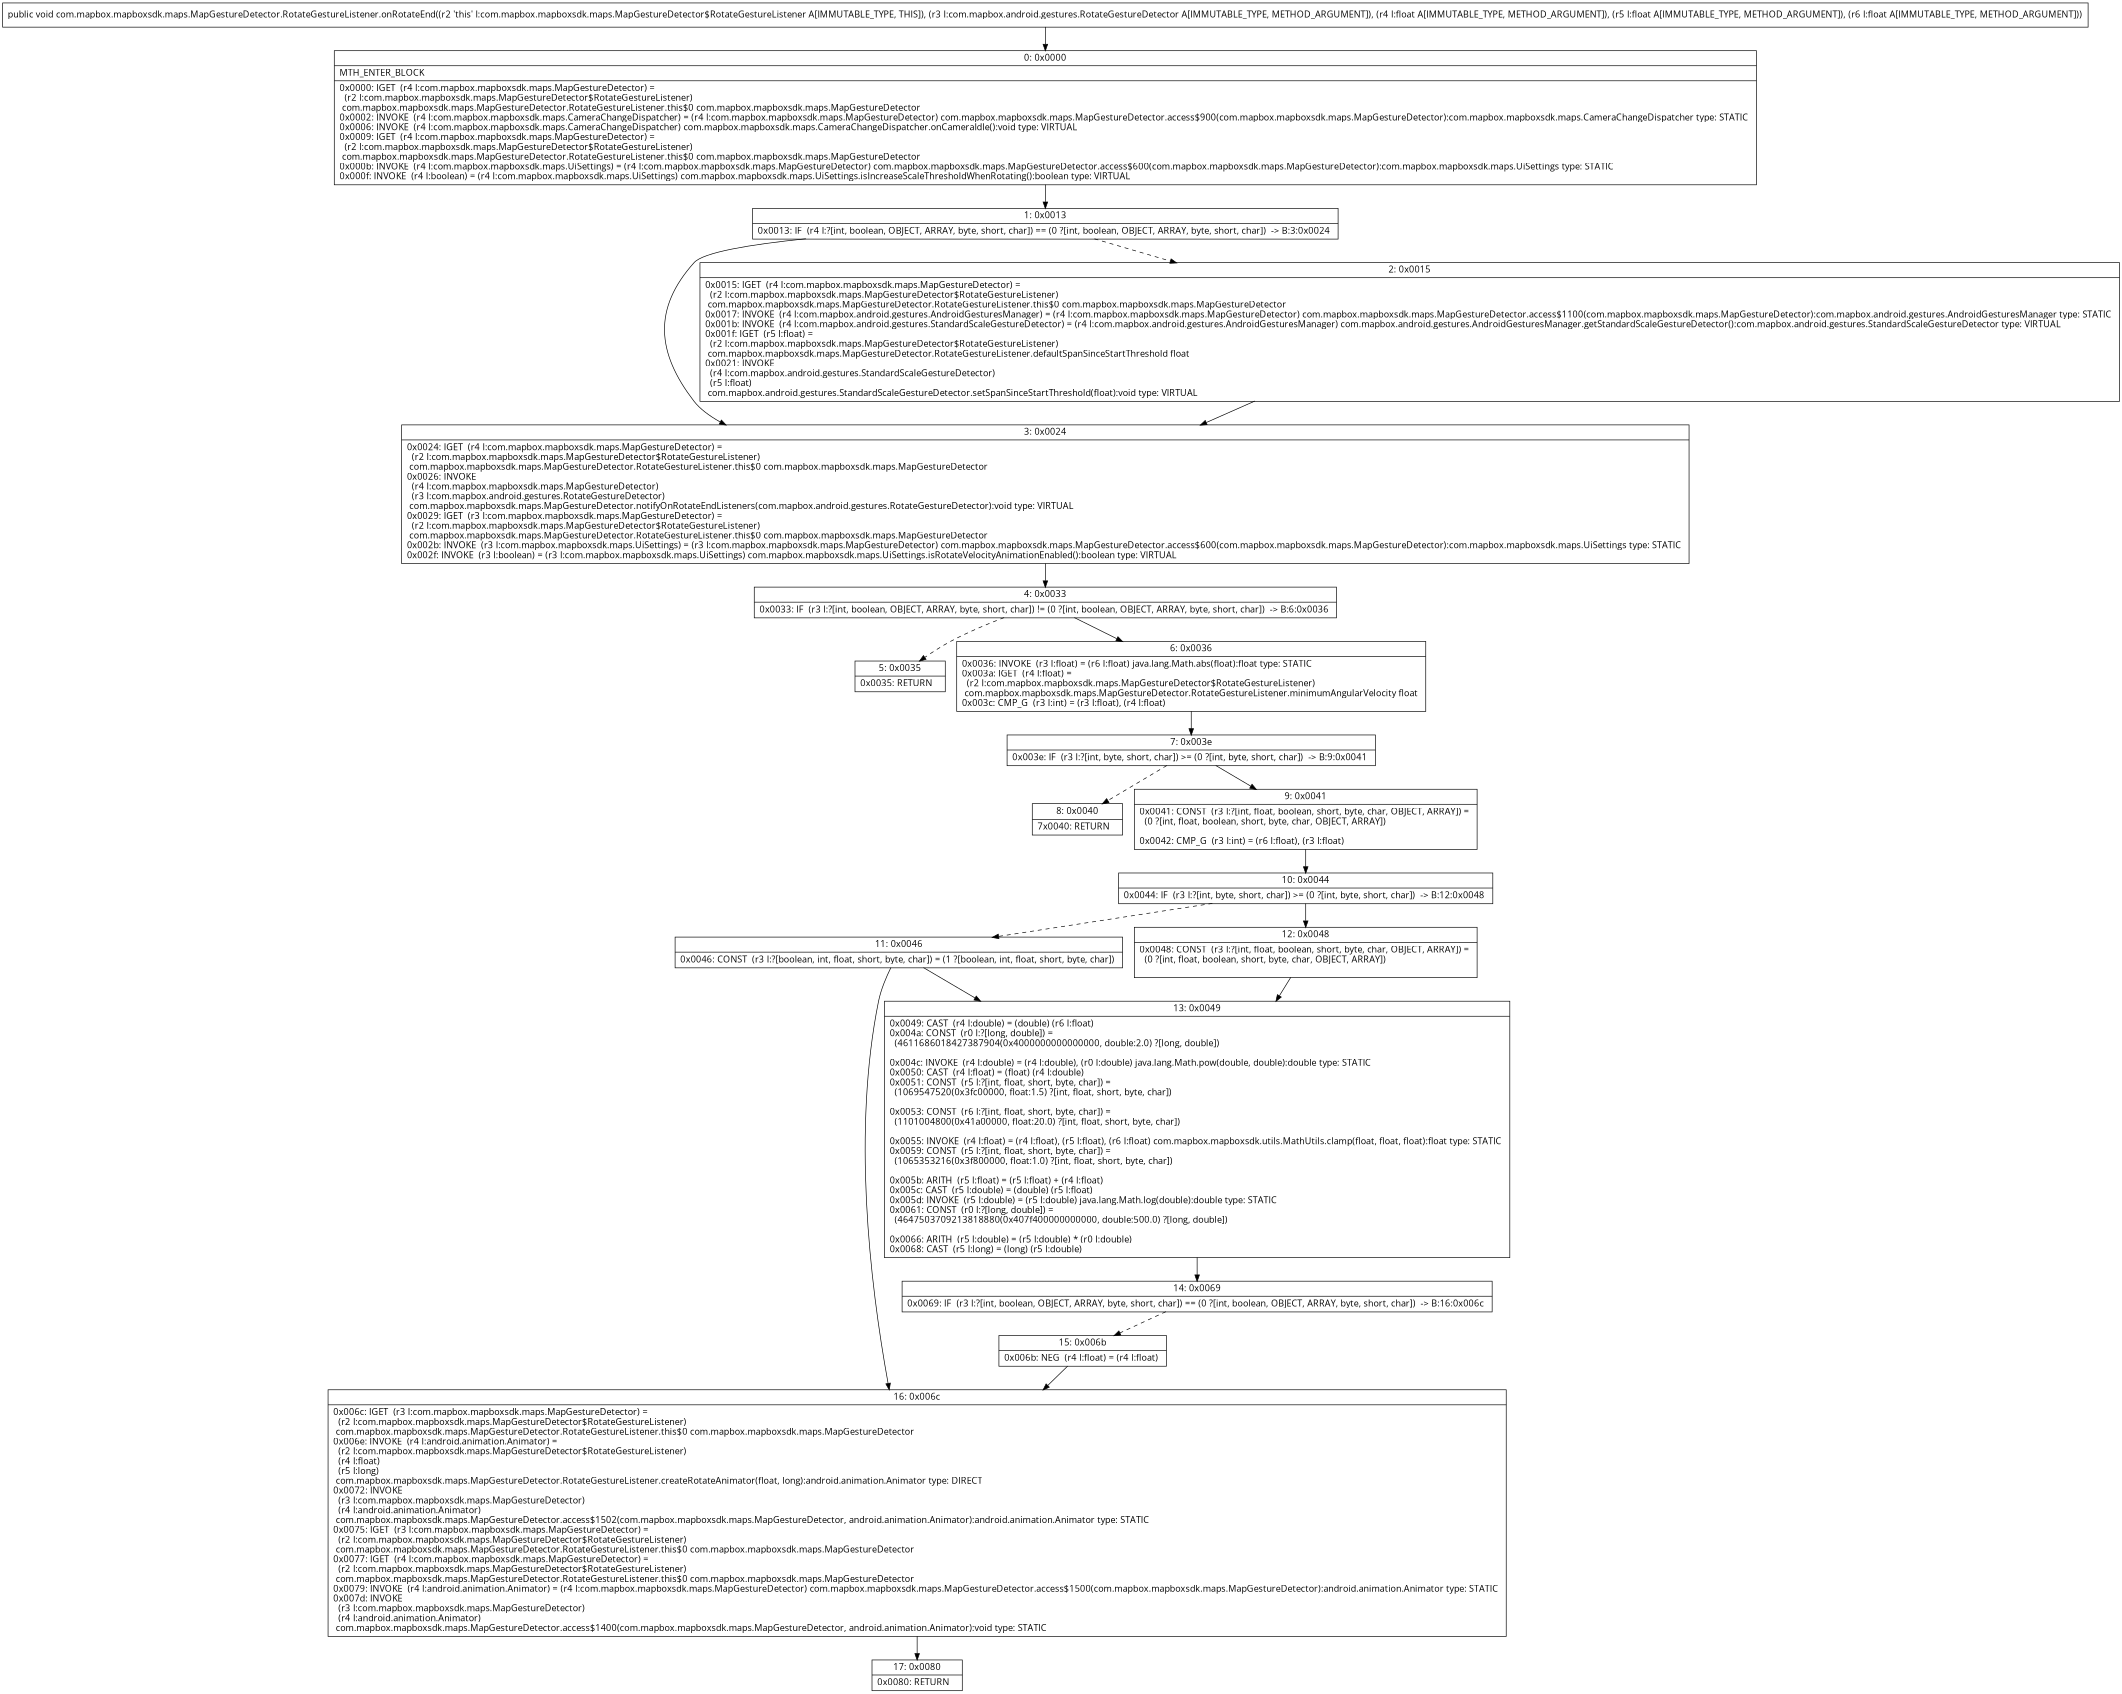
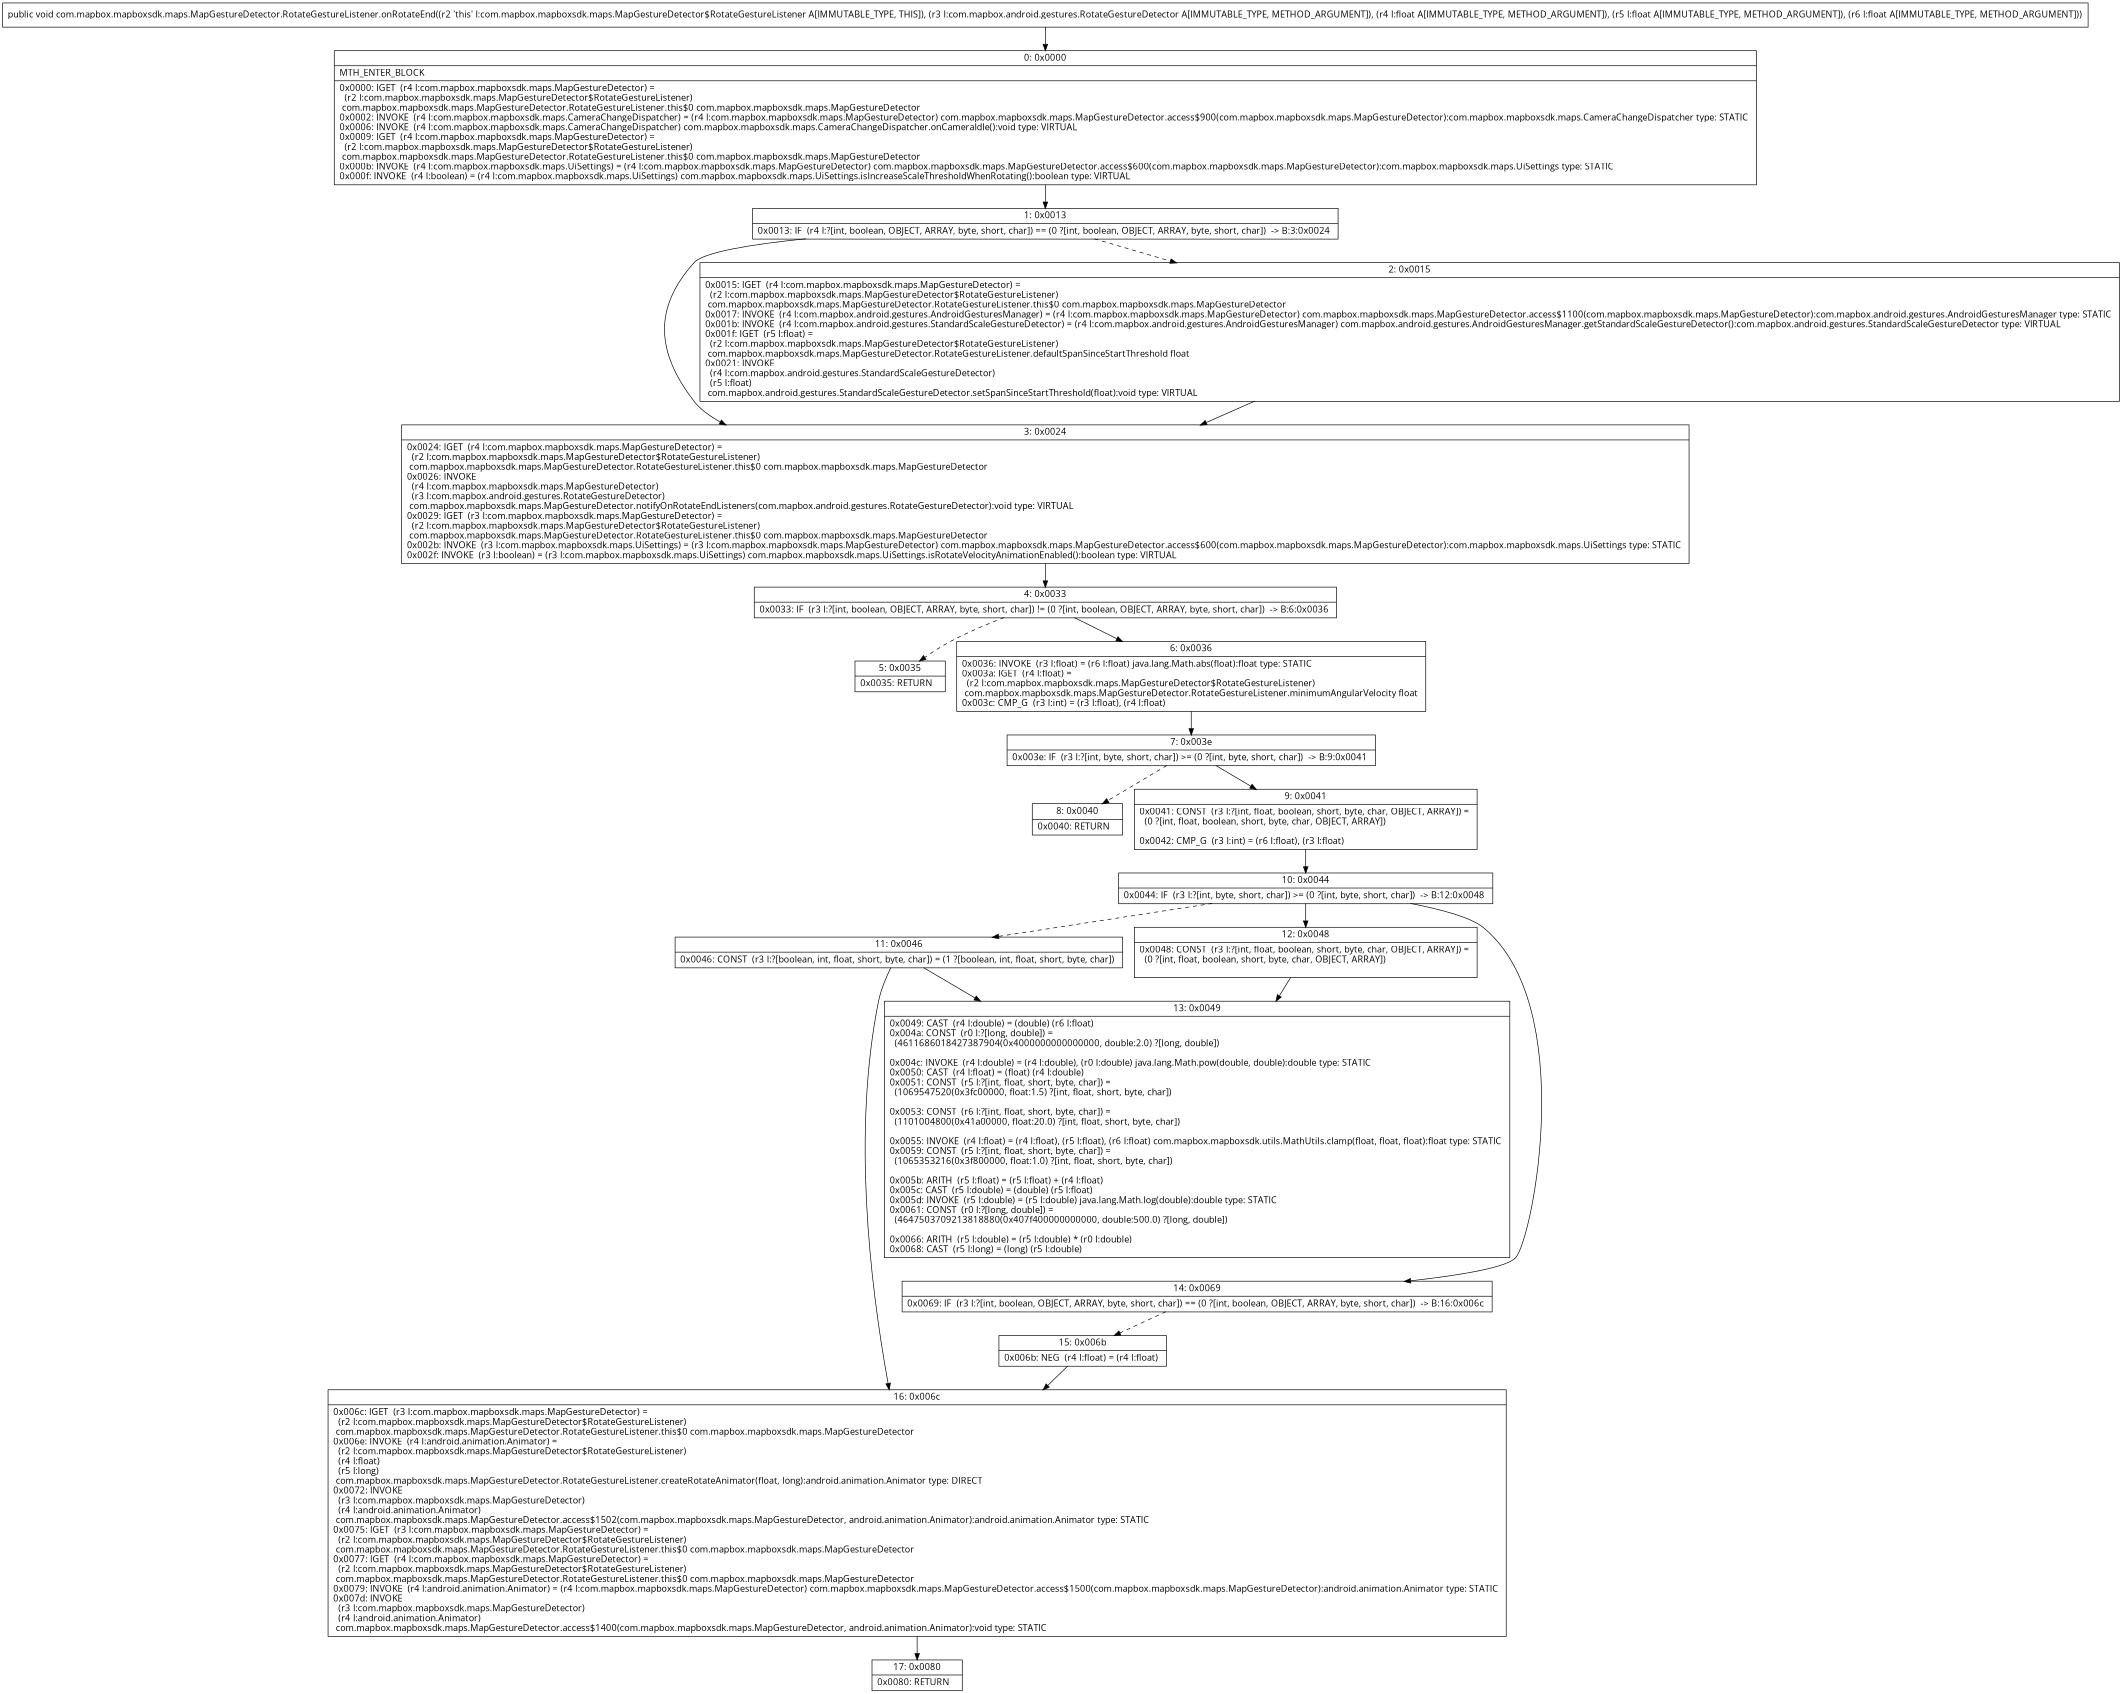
(1077, 827) -> (1077, 827)
(1197, 1266) -> (1541, 1102)
